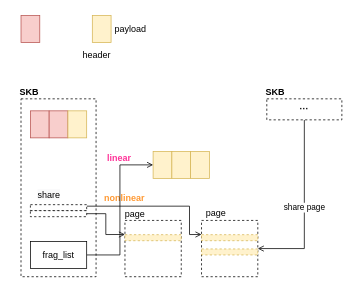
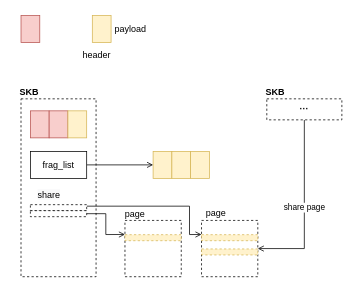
(119, 158) -> none
(124, 198) -> none
(59, 255) -> (59, 165)
